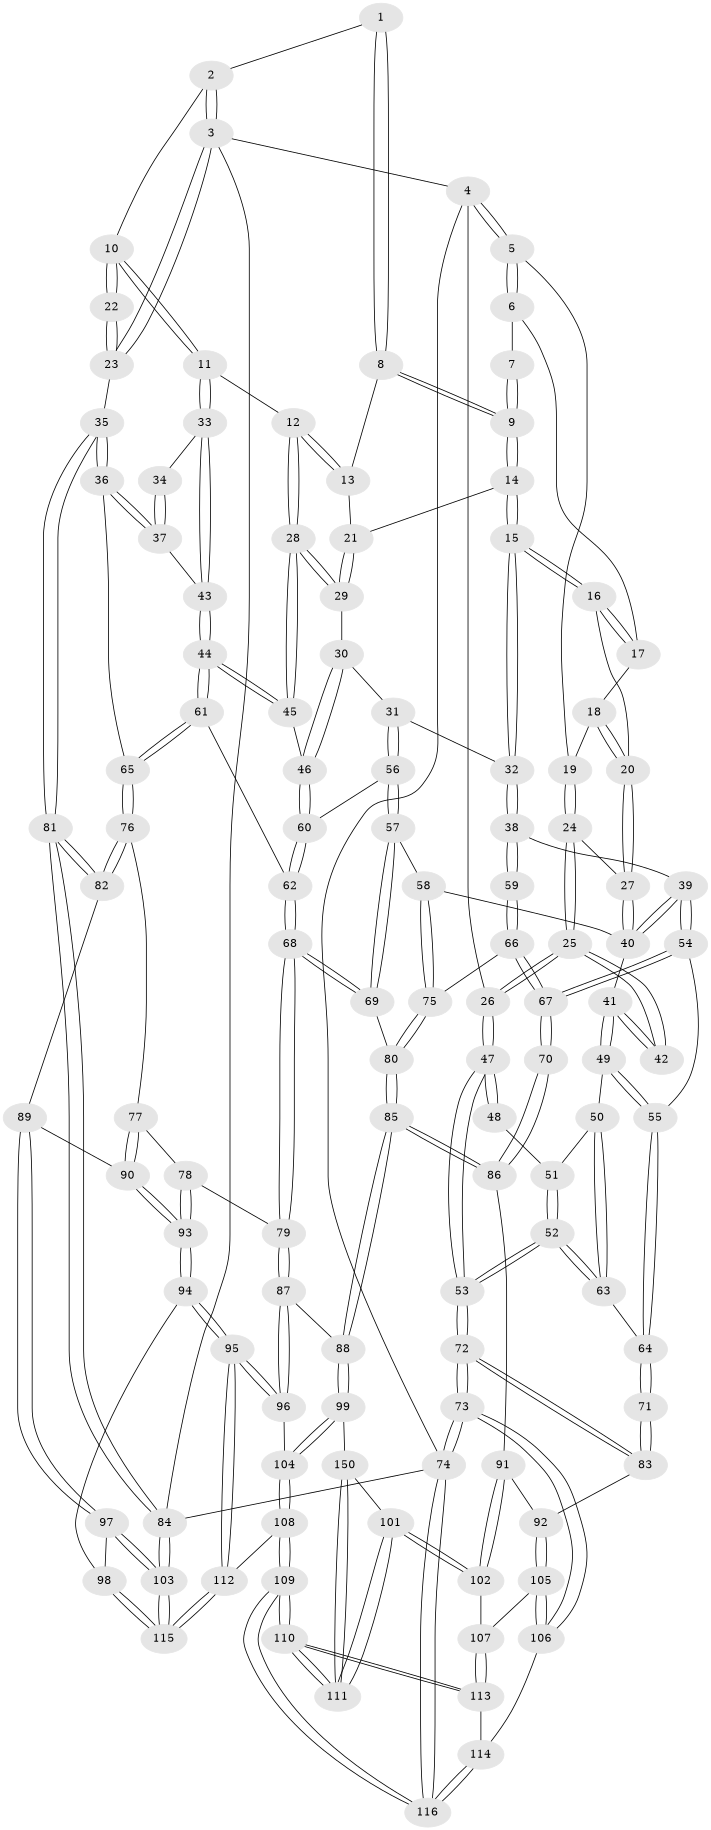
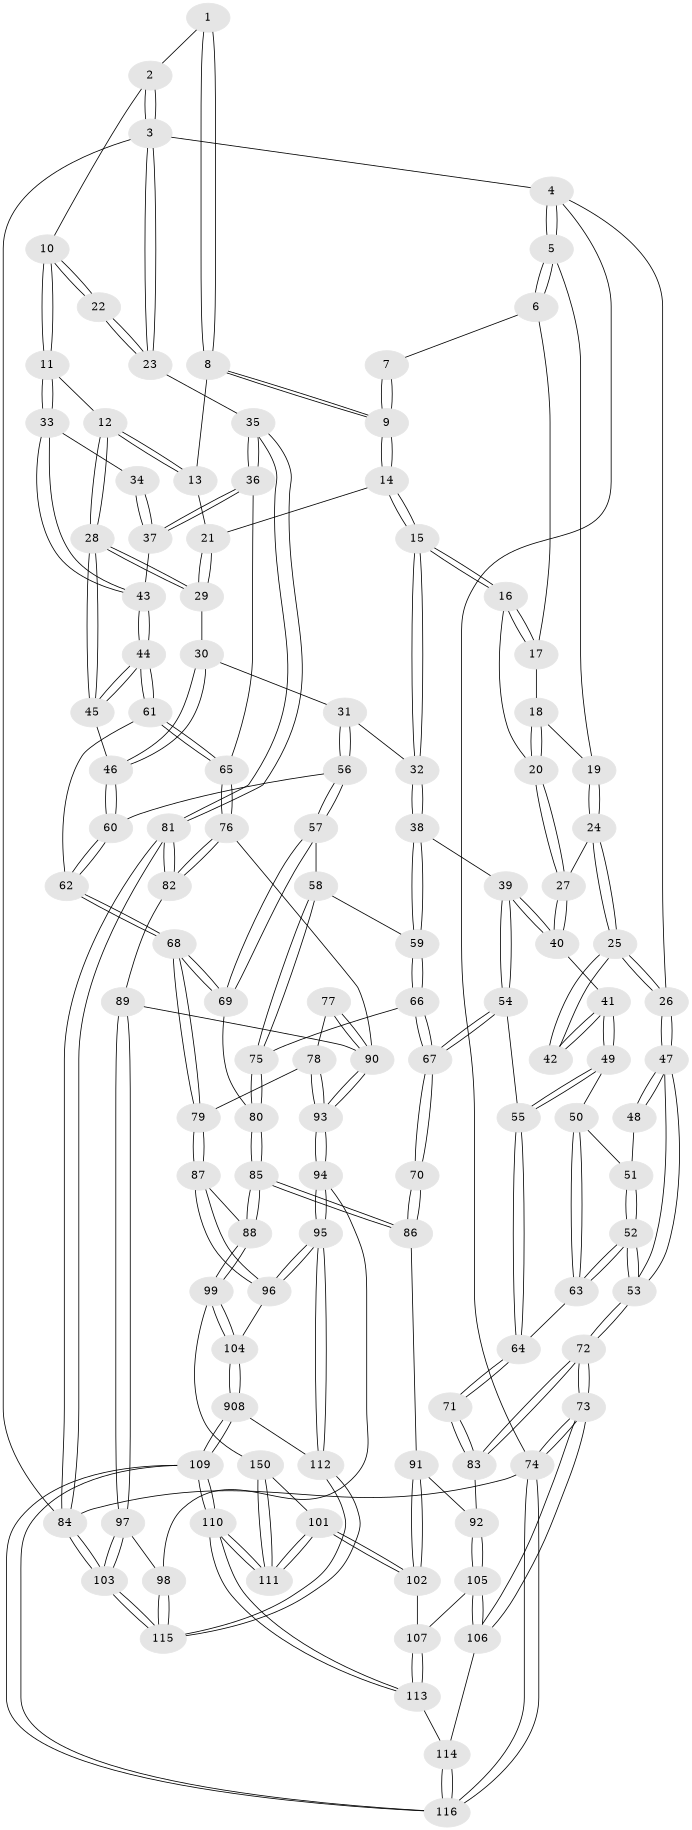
(528, 912) -> (367, 915)
(146, 973) -> (317, 937)
(285, 1523) -> (235, 1407)
